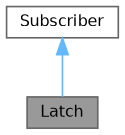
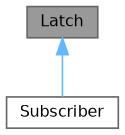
(62, 76) -> (62, 76)
